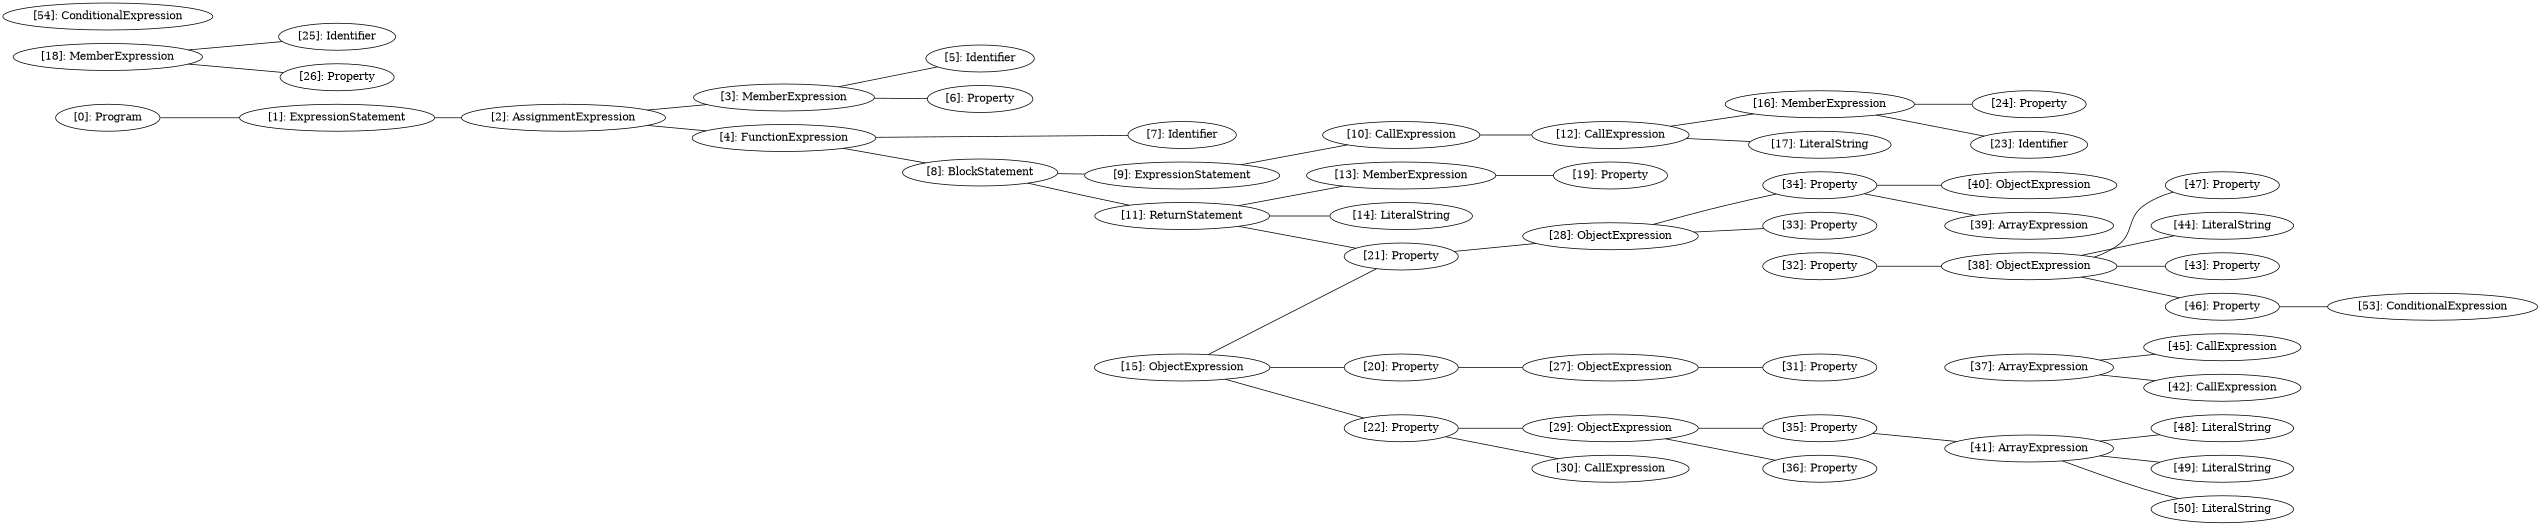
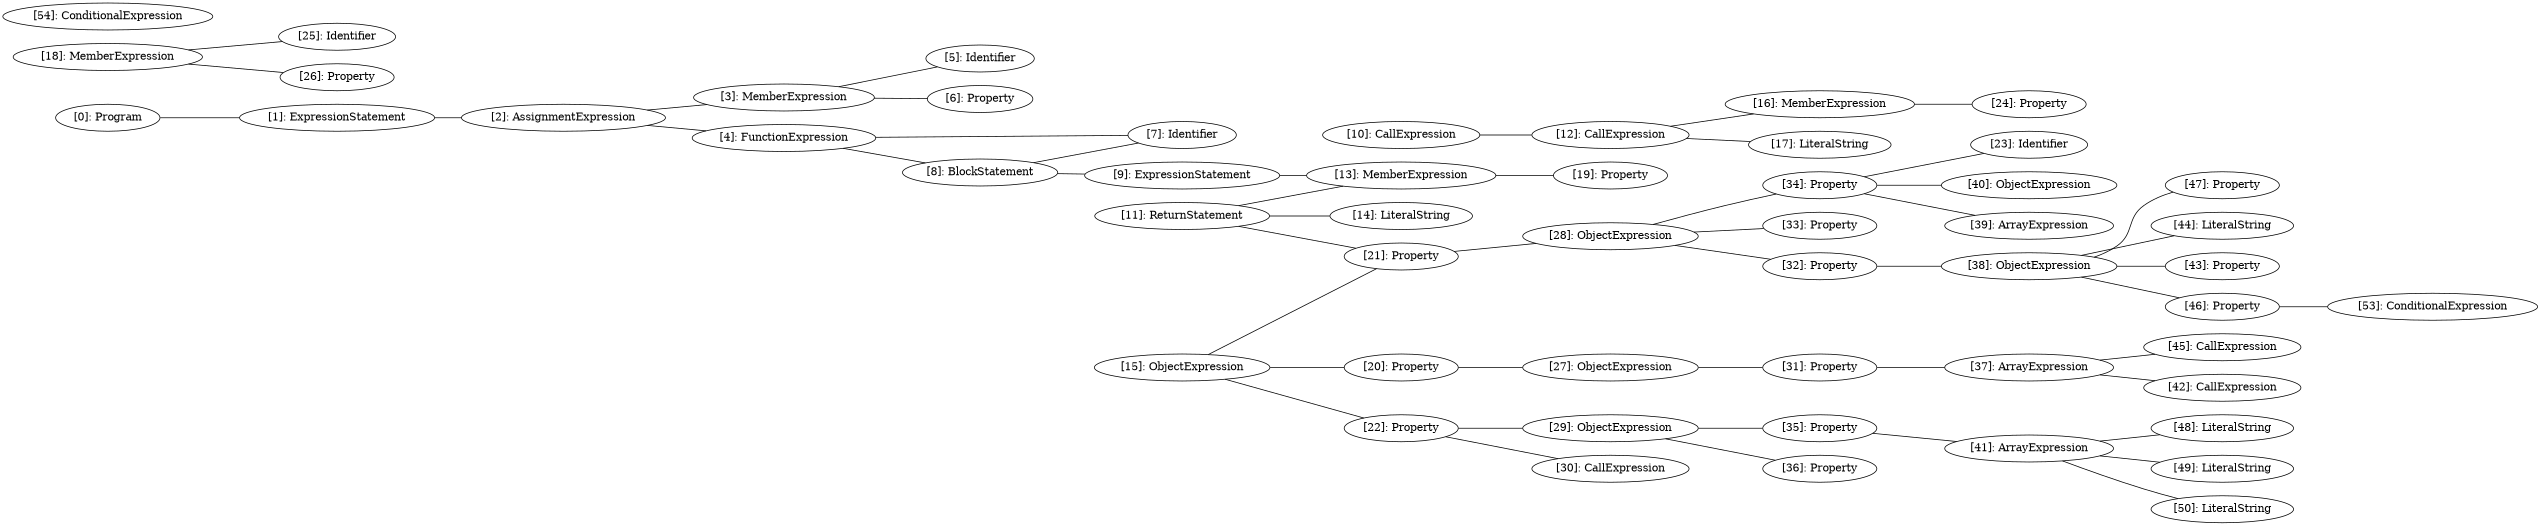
(1930, 126) -> (1924, 165)
(1294, 155) -> (1293, 176)
(1078, 194) -> (1086, 153)
none -> (1723, 252)
none -> (1911, 368)
